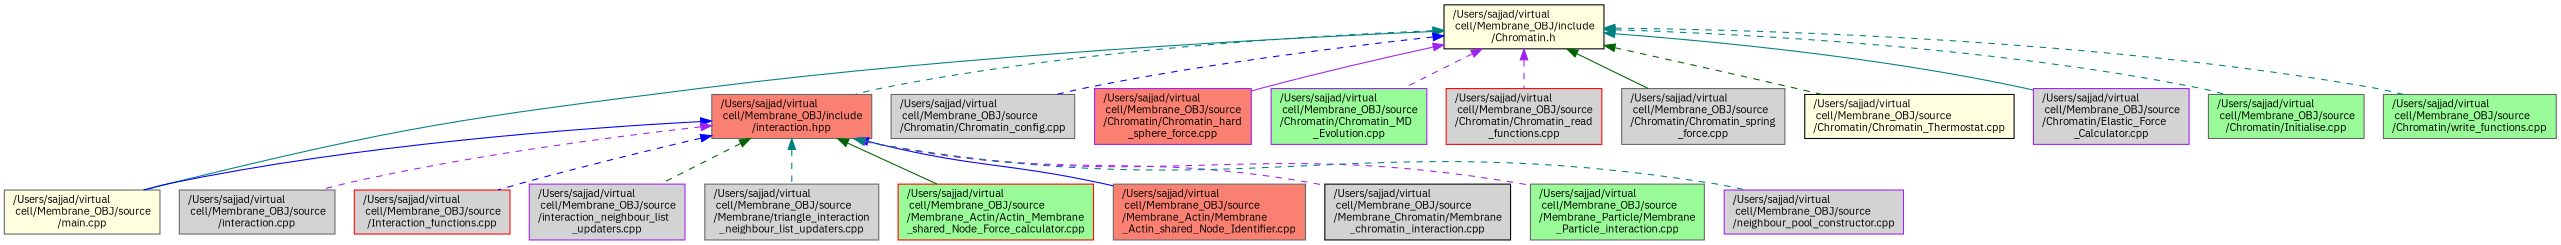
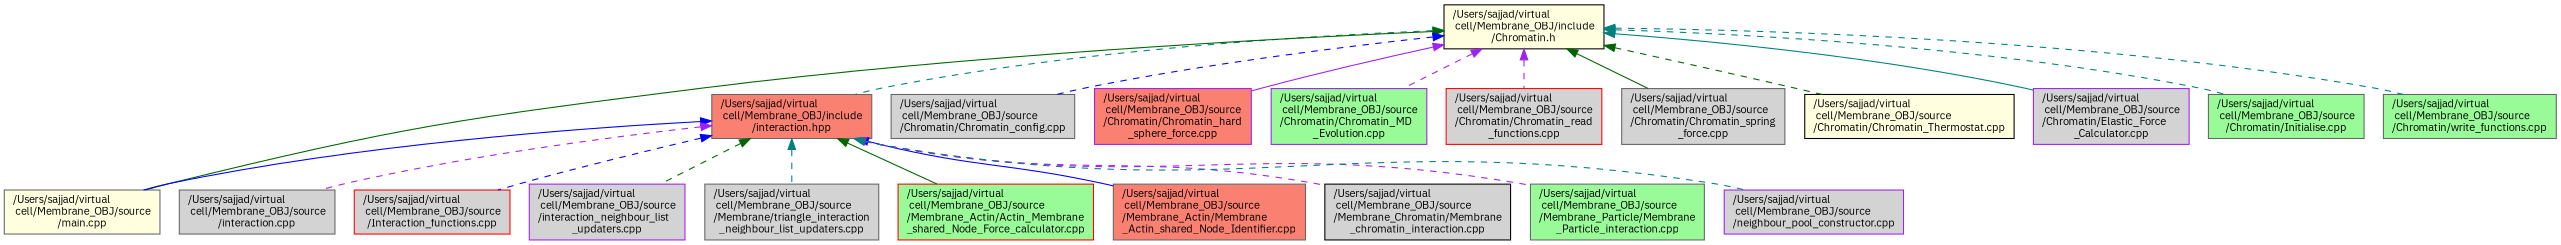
(785, 79) -> (785, 79)
